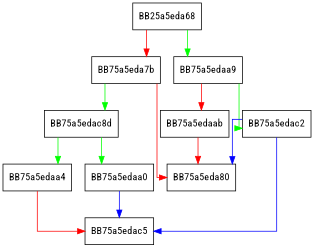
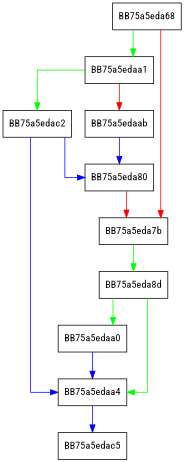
(167, 16) -> (147, 16)
(208, 70) -> (119, 70)
(81, 124) -> (134, 285)
(157, 132) -> (126, 201)
(198, 147) -> (119, 147)
(119, 201) -> (92, 362)
(37, 231) -> (92, 415)
(266, 231) -> (31, 275)
